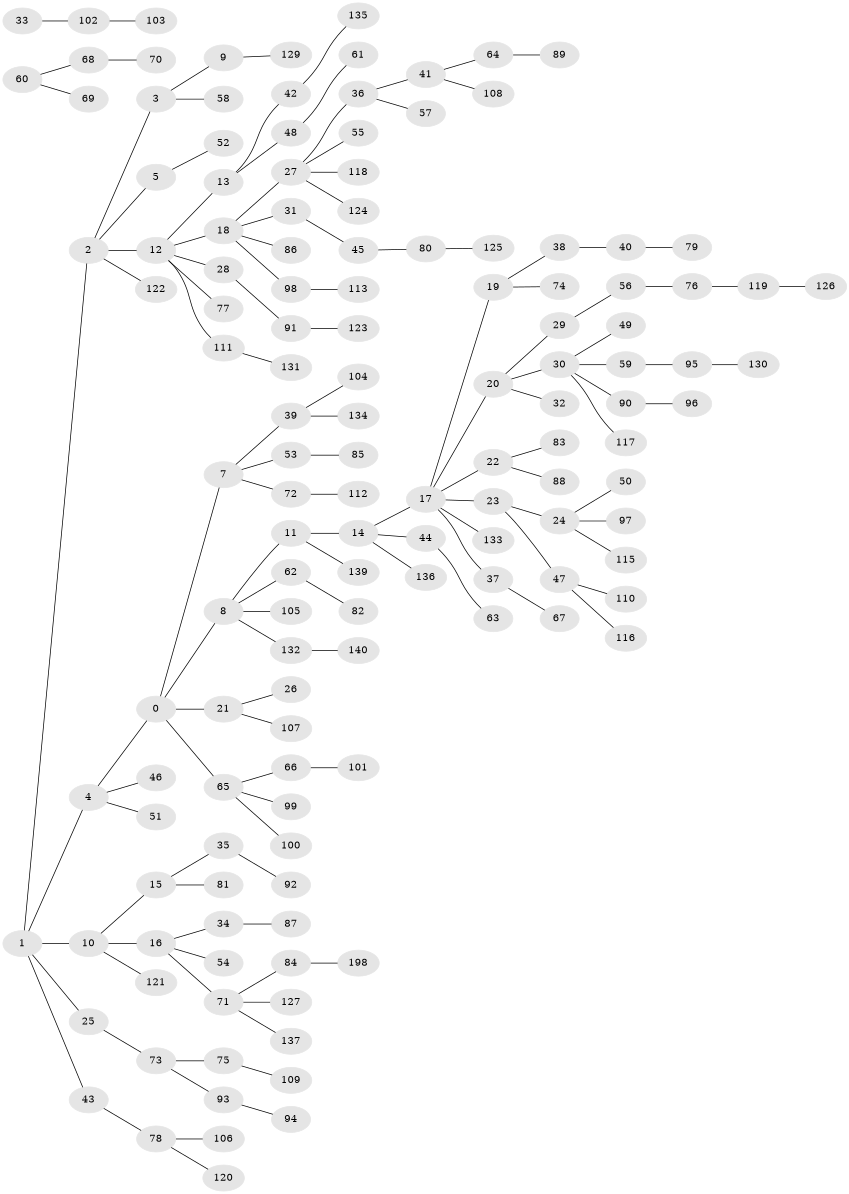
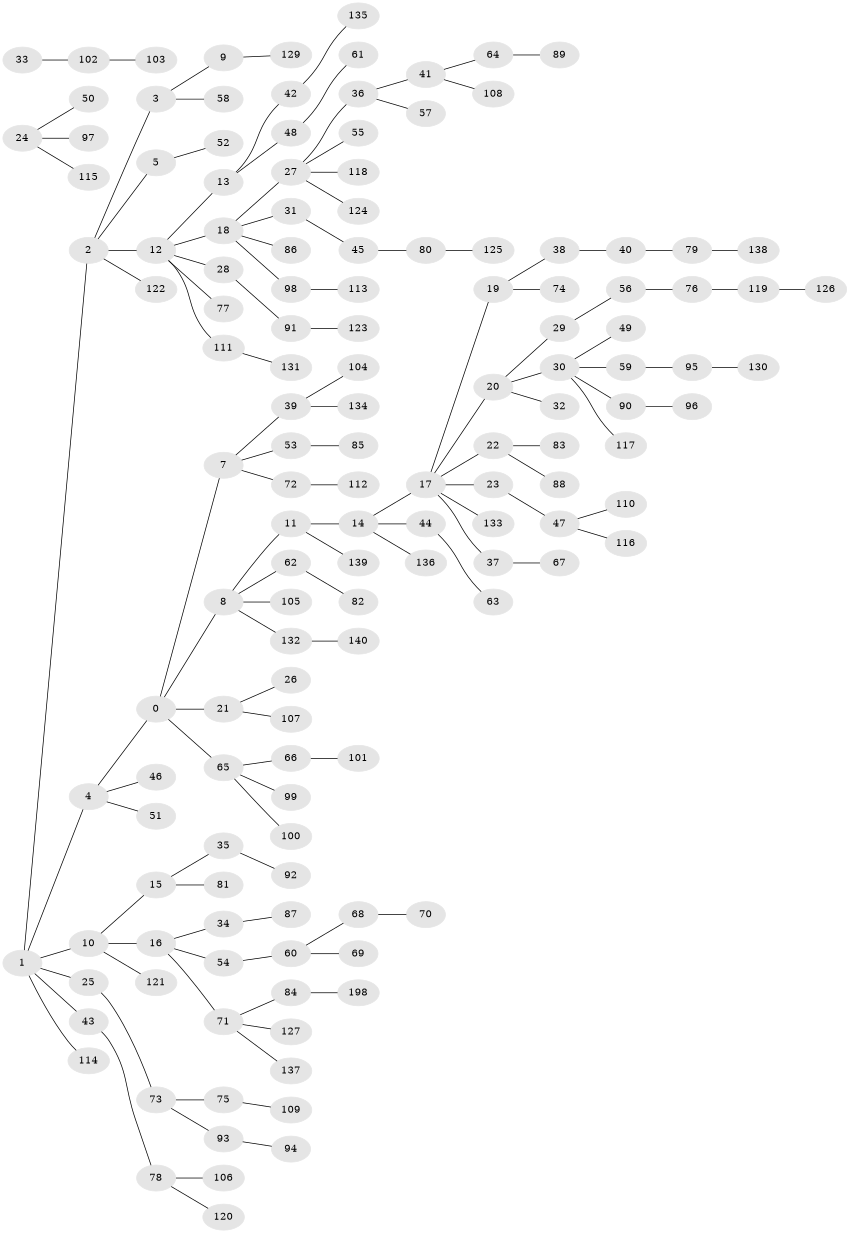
none -> (758, 250)
(526, 511) -> none
none -> (257, 958)
none -> (89, 1061)
